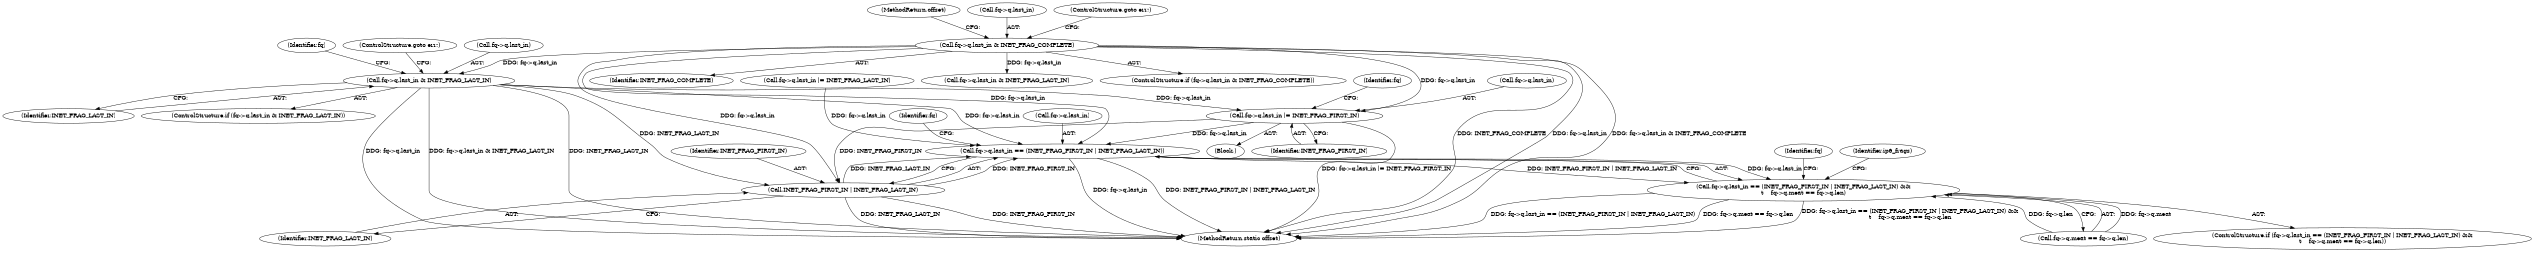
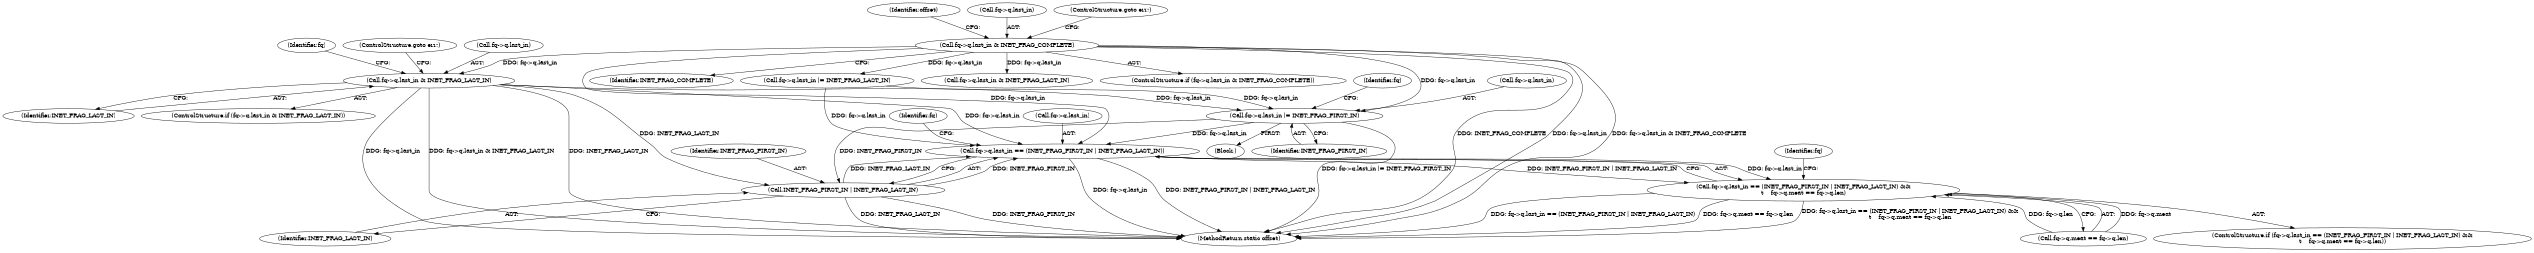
(914, 10) -> (914, 10)
(598, 62) -> (919, 63)
(863, 63) -> (863, 63)
none -> (1078, 90)
(1272, 134) -> (1272, 134)
(1883, 151) -> none
